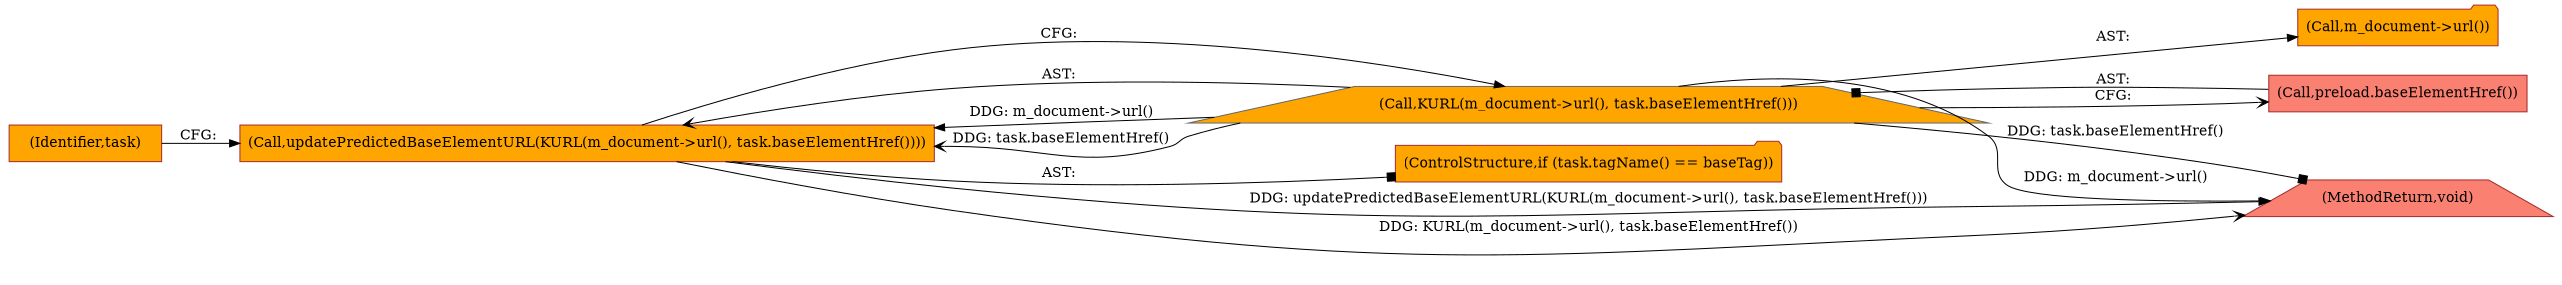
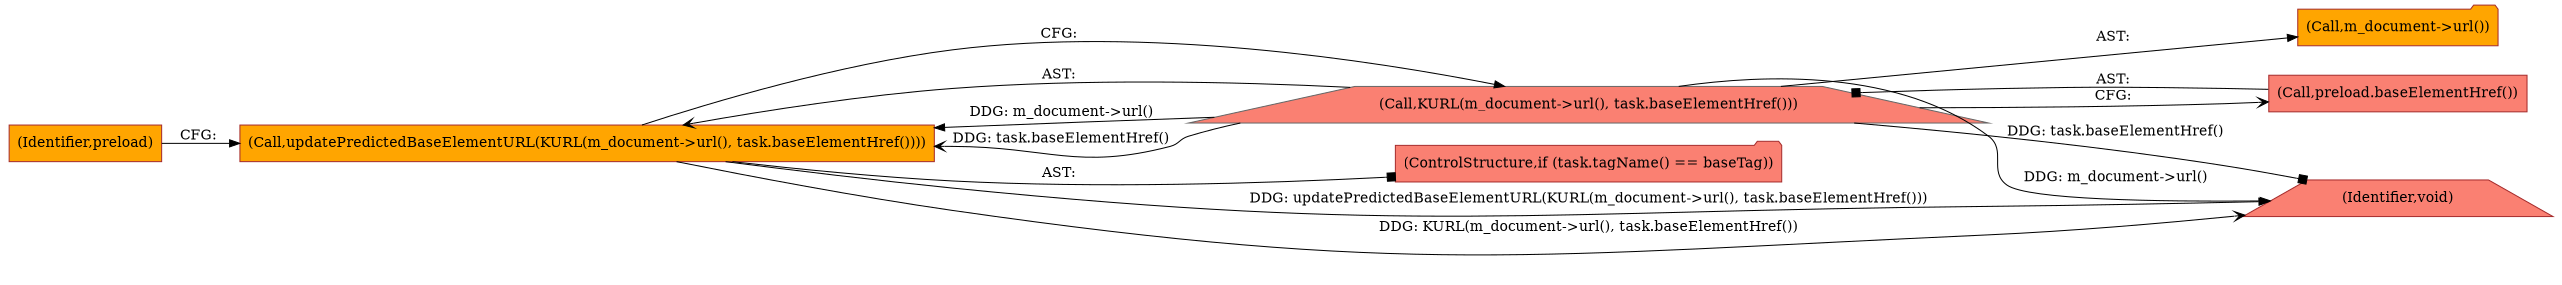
(1589, 105) -> (1589, 105)
(85, 143) -> (85, 143)
(1589, 164) -> (1589, 164)
(2398, 198) -> (2398, 198)
